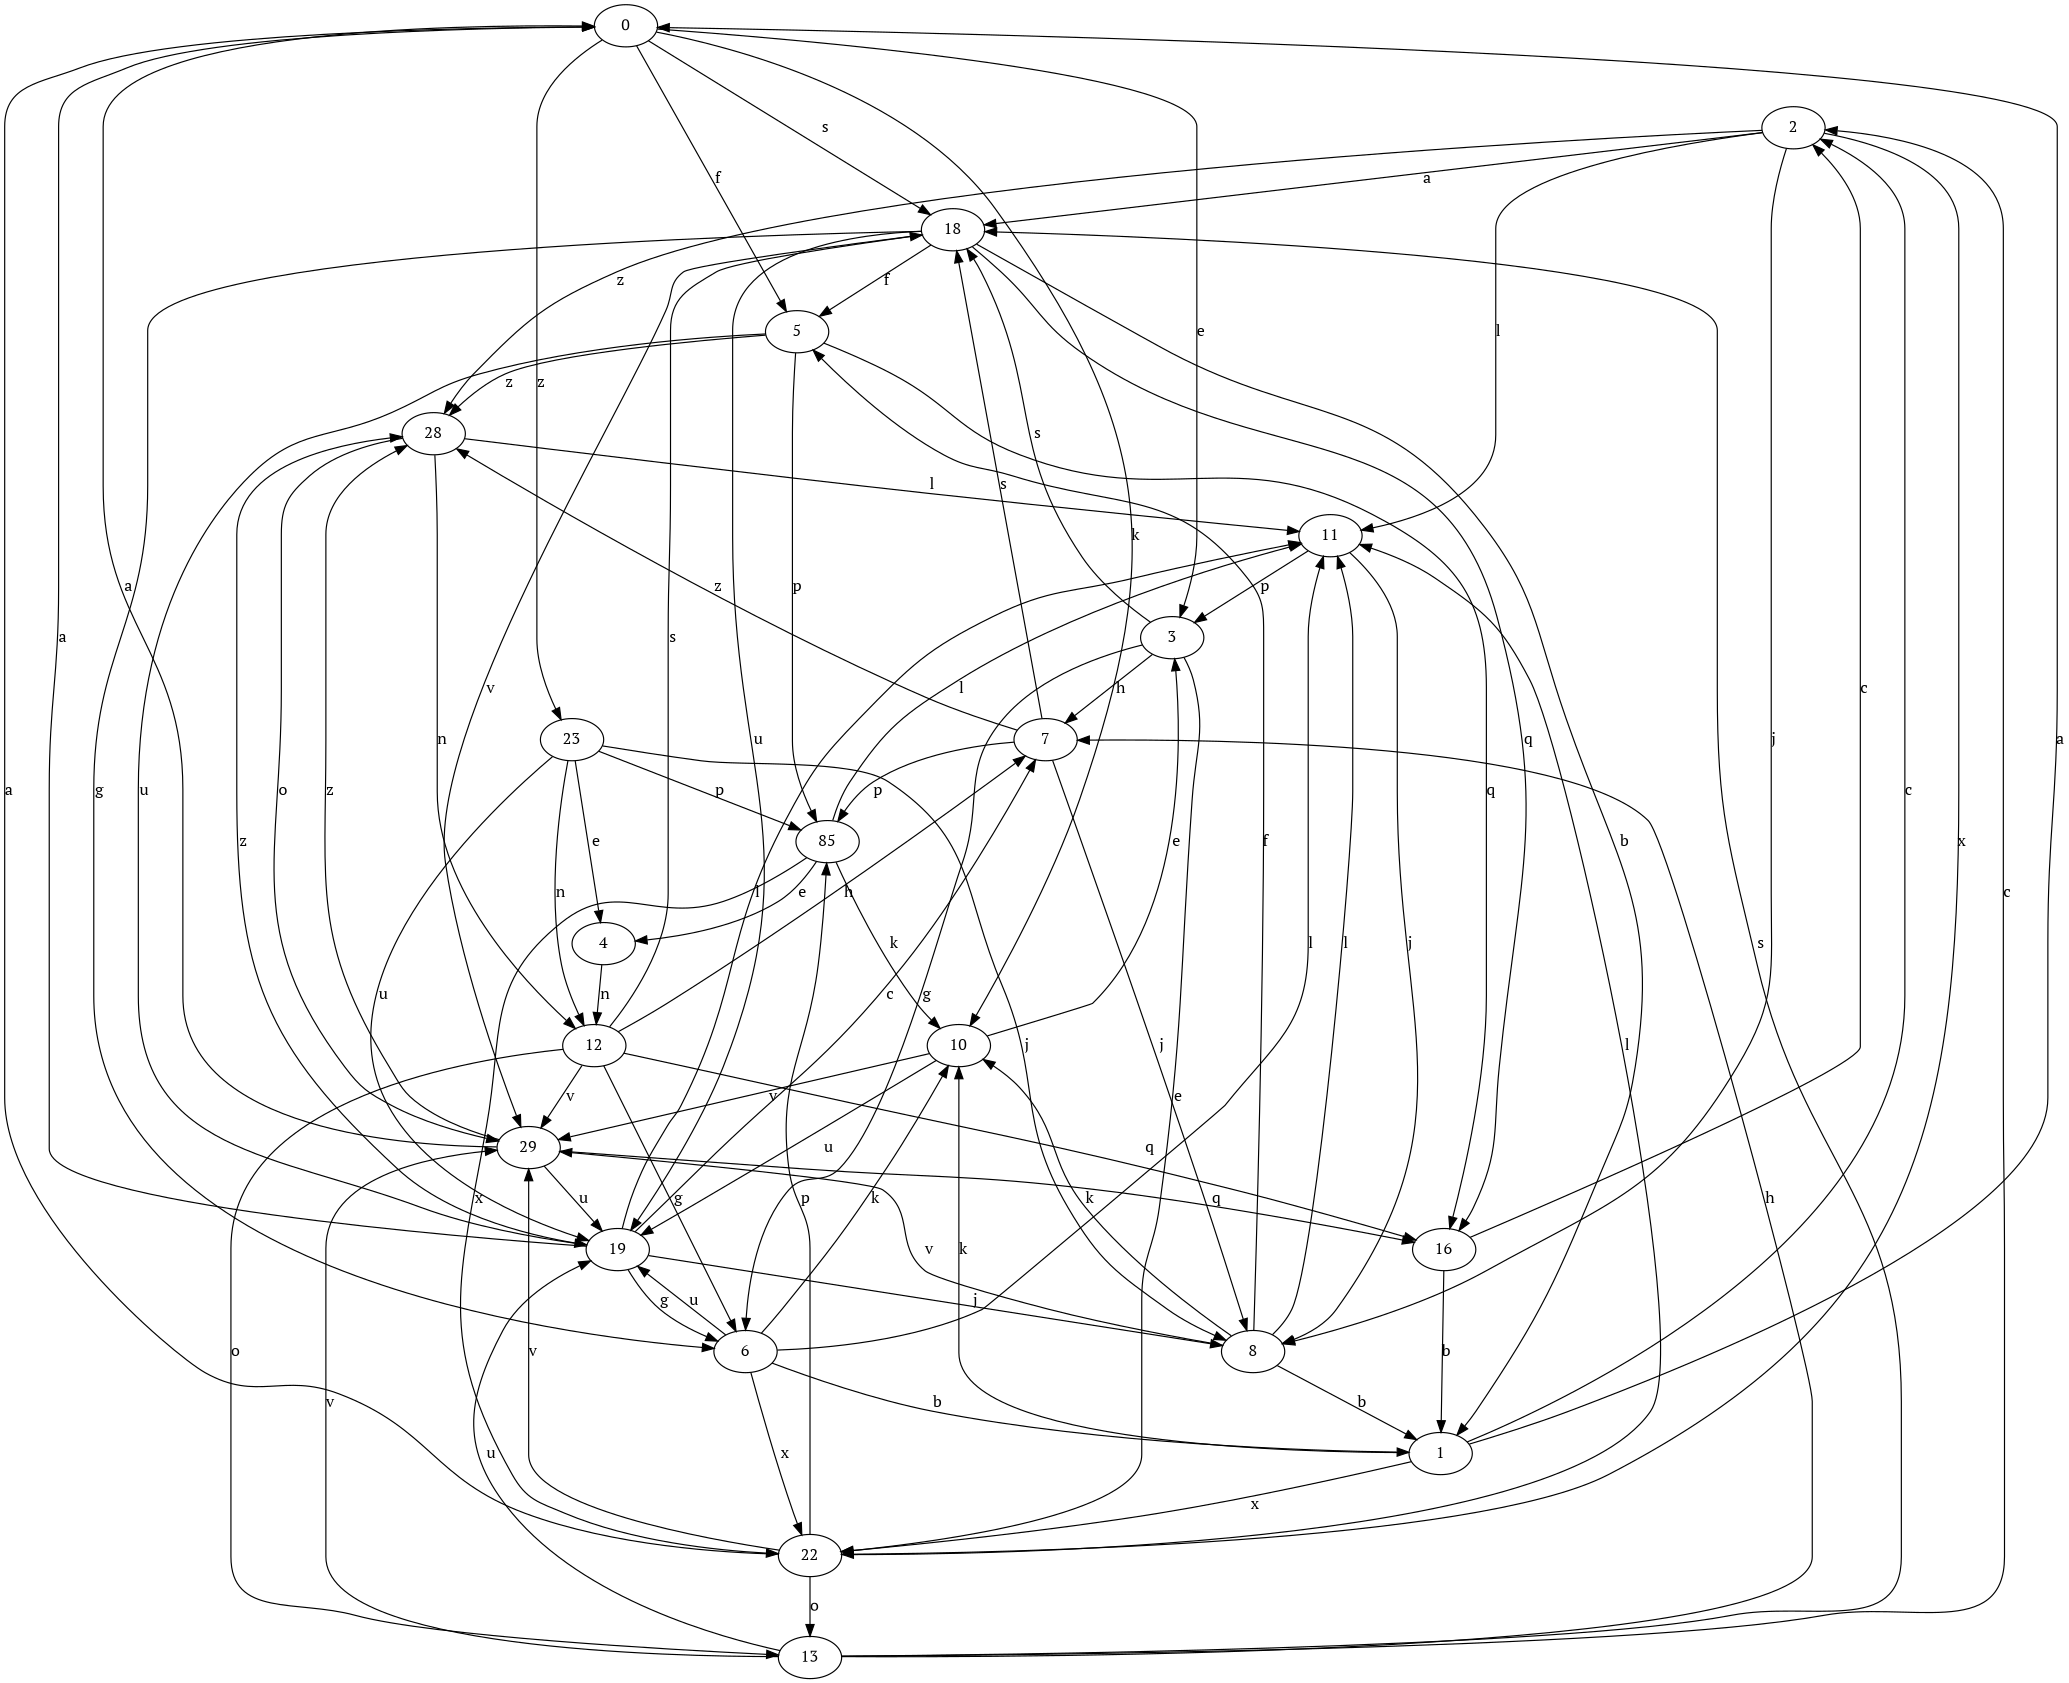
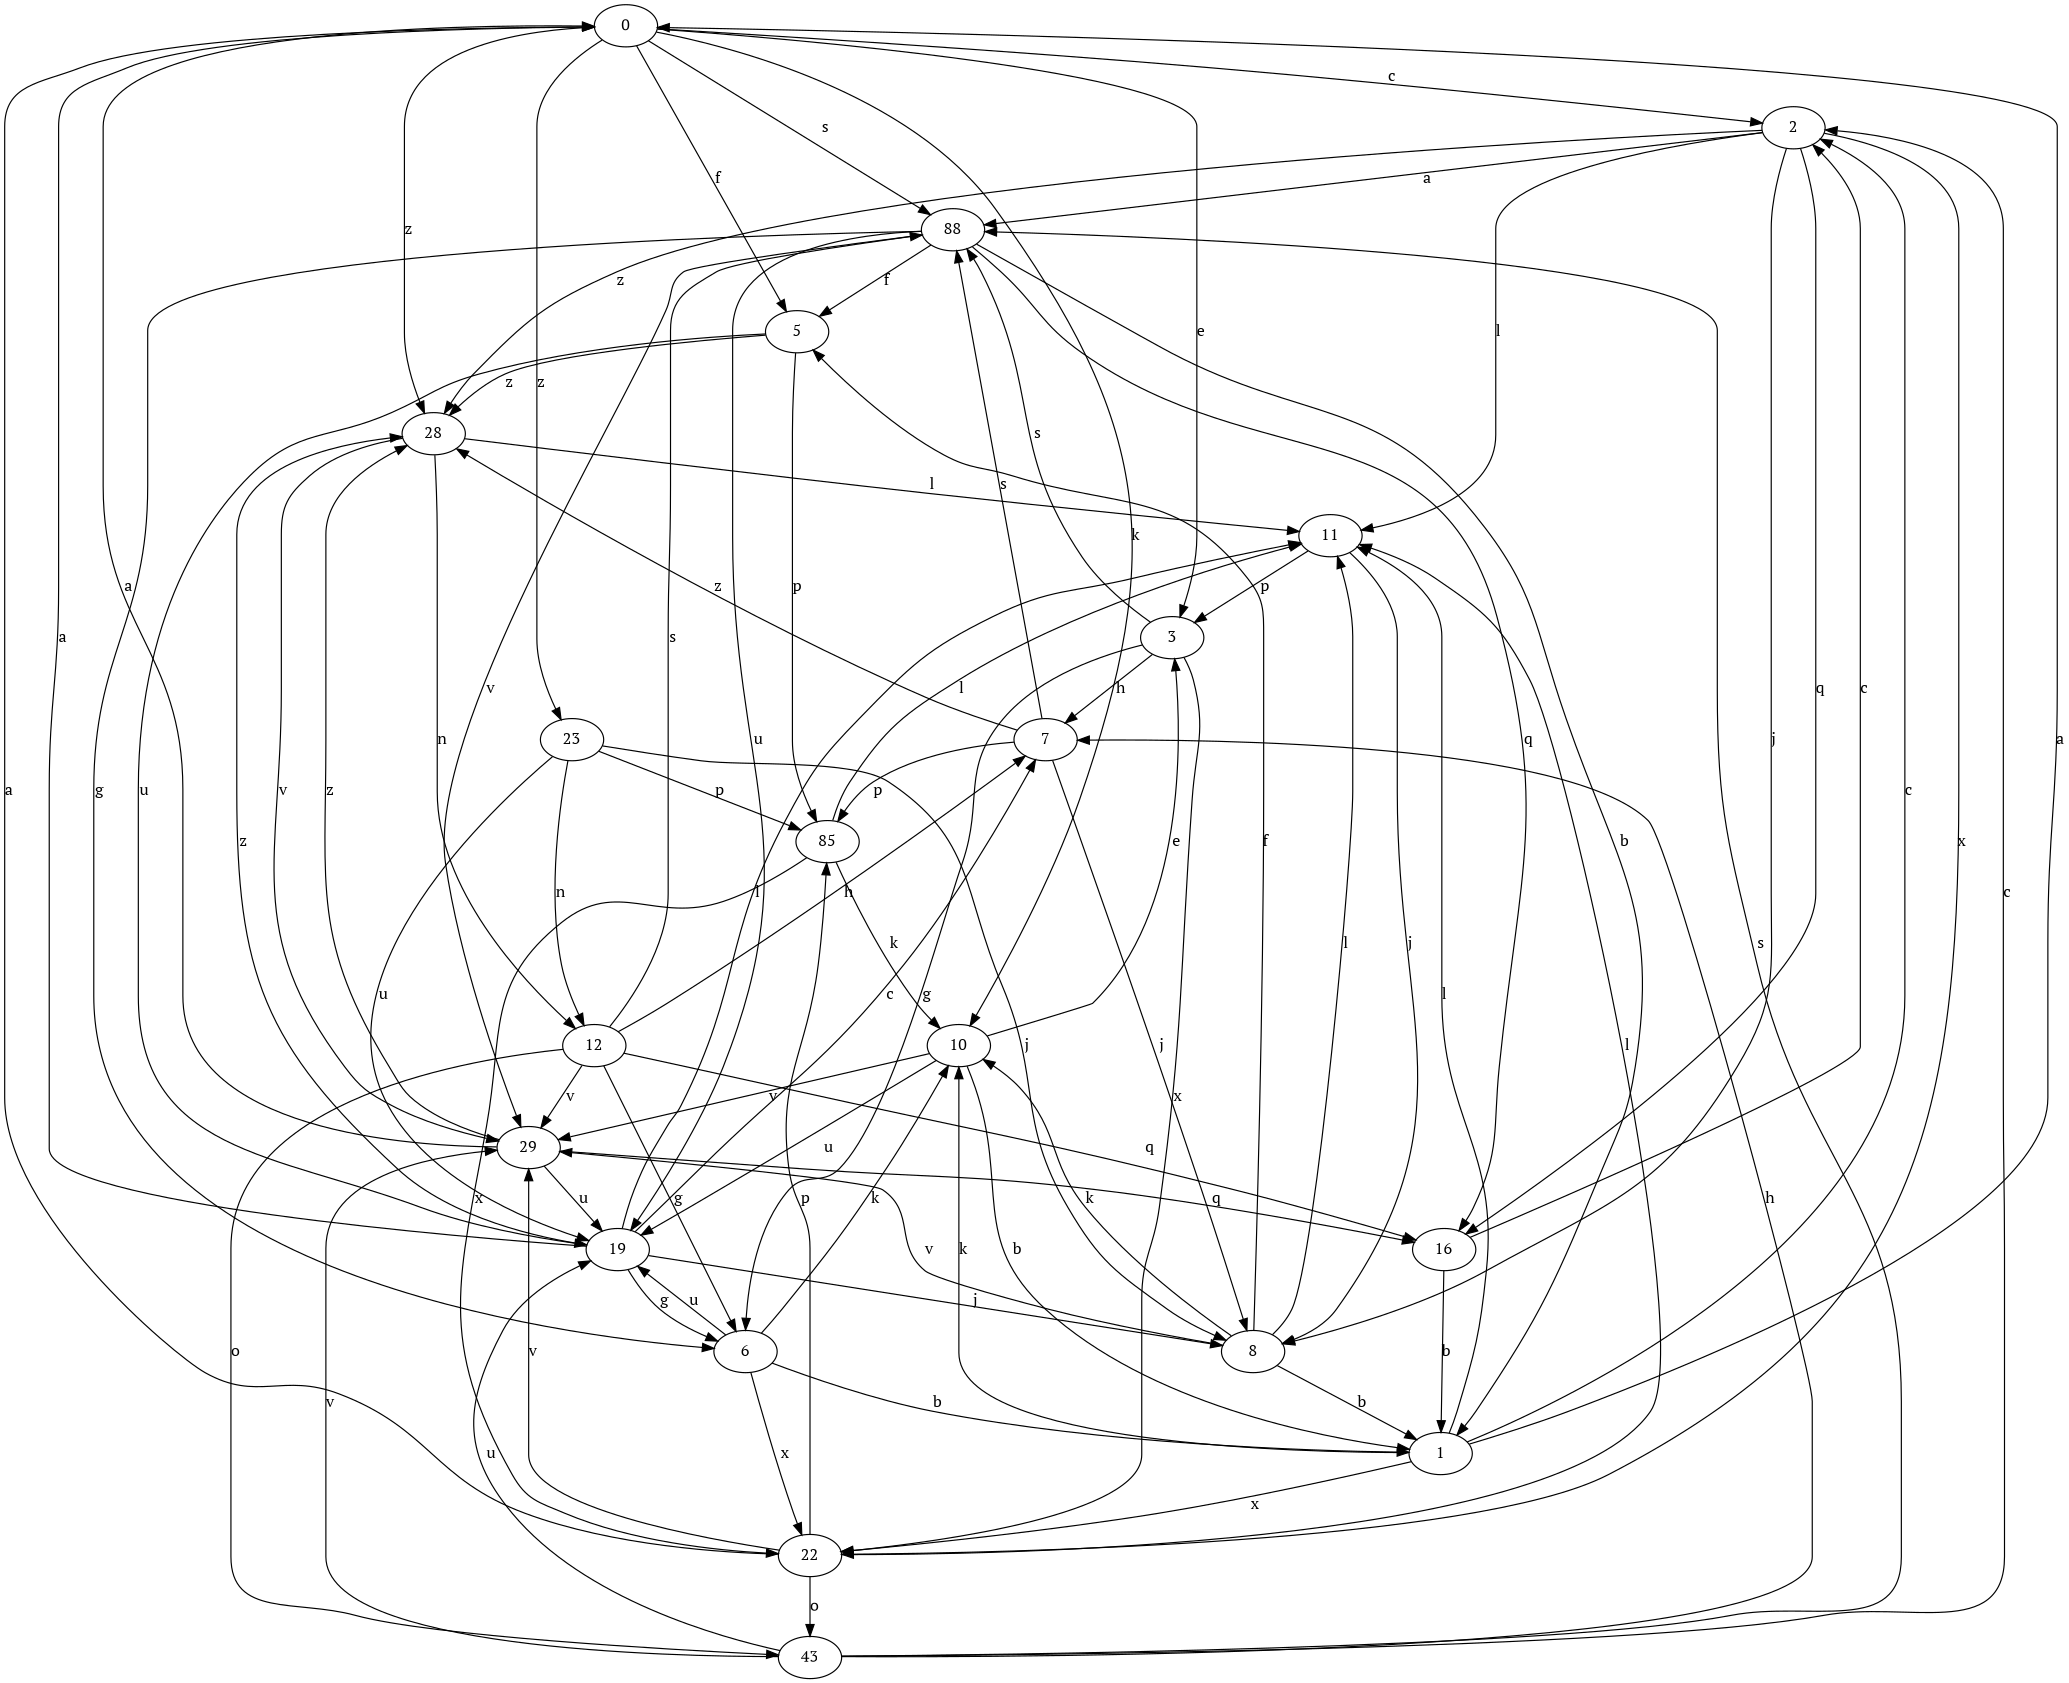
none -> (1205, 67)
none -> (404, 148)
(953, 230) -> (953, 230)
(1441, 561) -> (1816, 763)
(283, 791) -> (283, 791)
(604, 944) -> none
(1237, 1091) -> (1442, 981)
(1178, 1097) -> (1178, 1097)
none -> (1094, 1346)
(810, 1658) -> (810, 1658)
